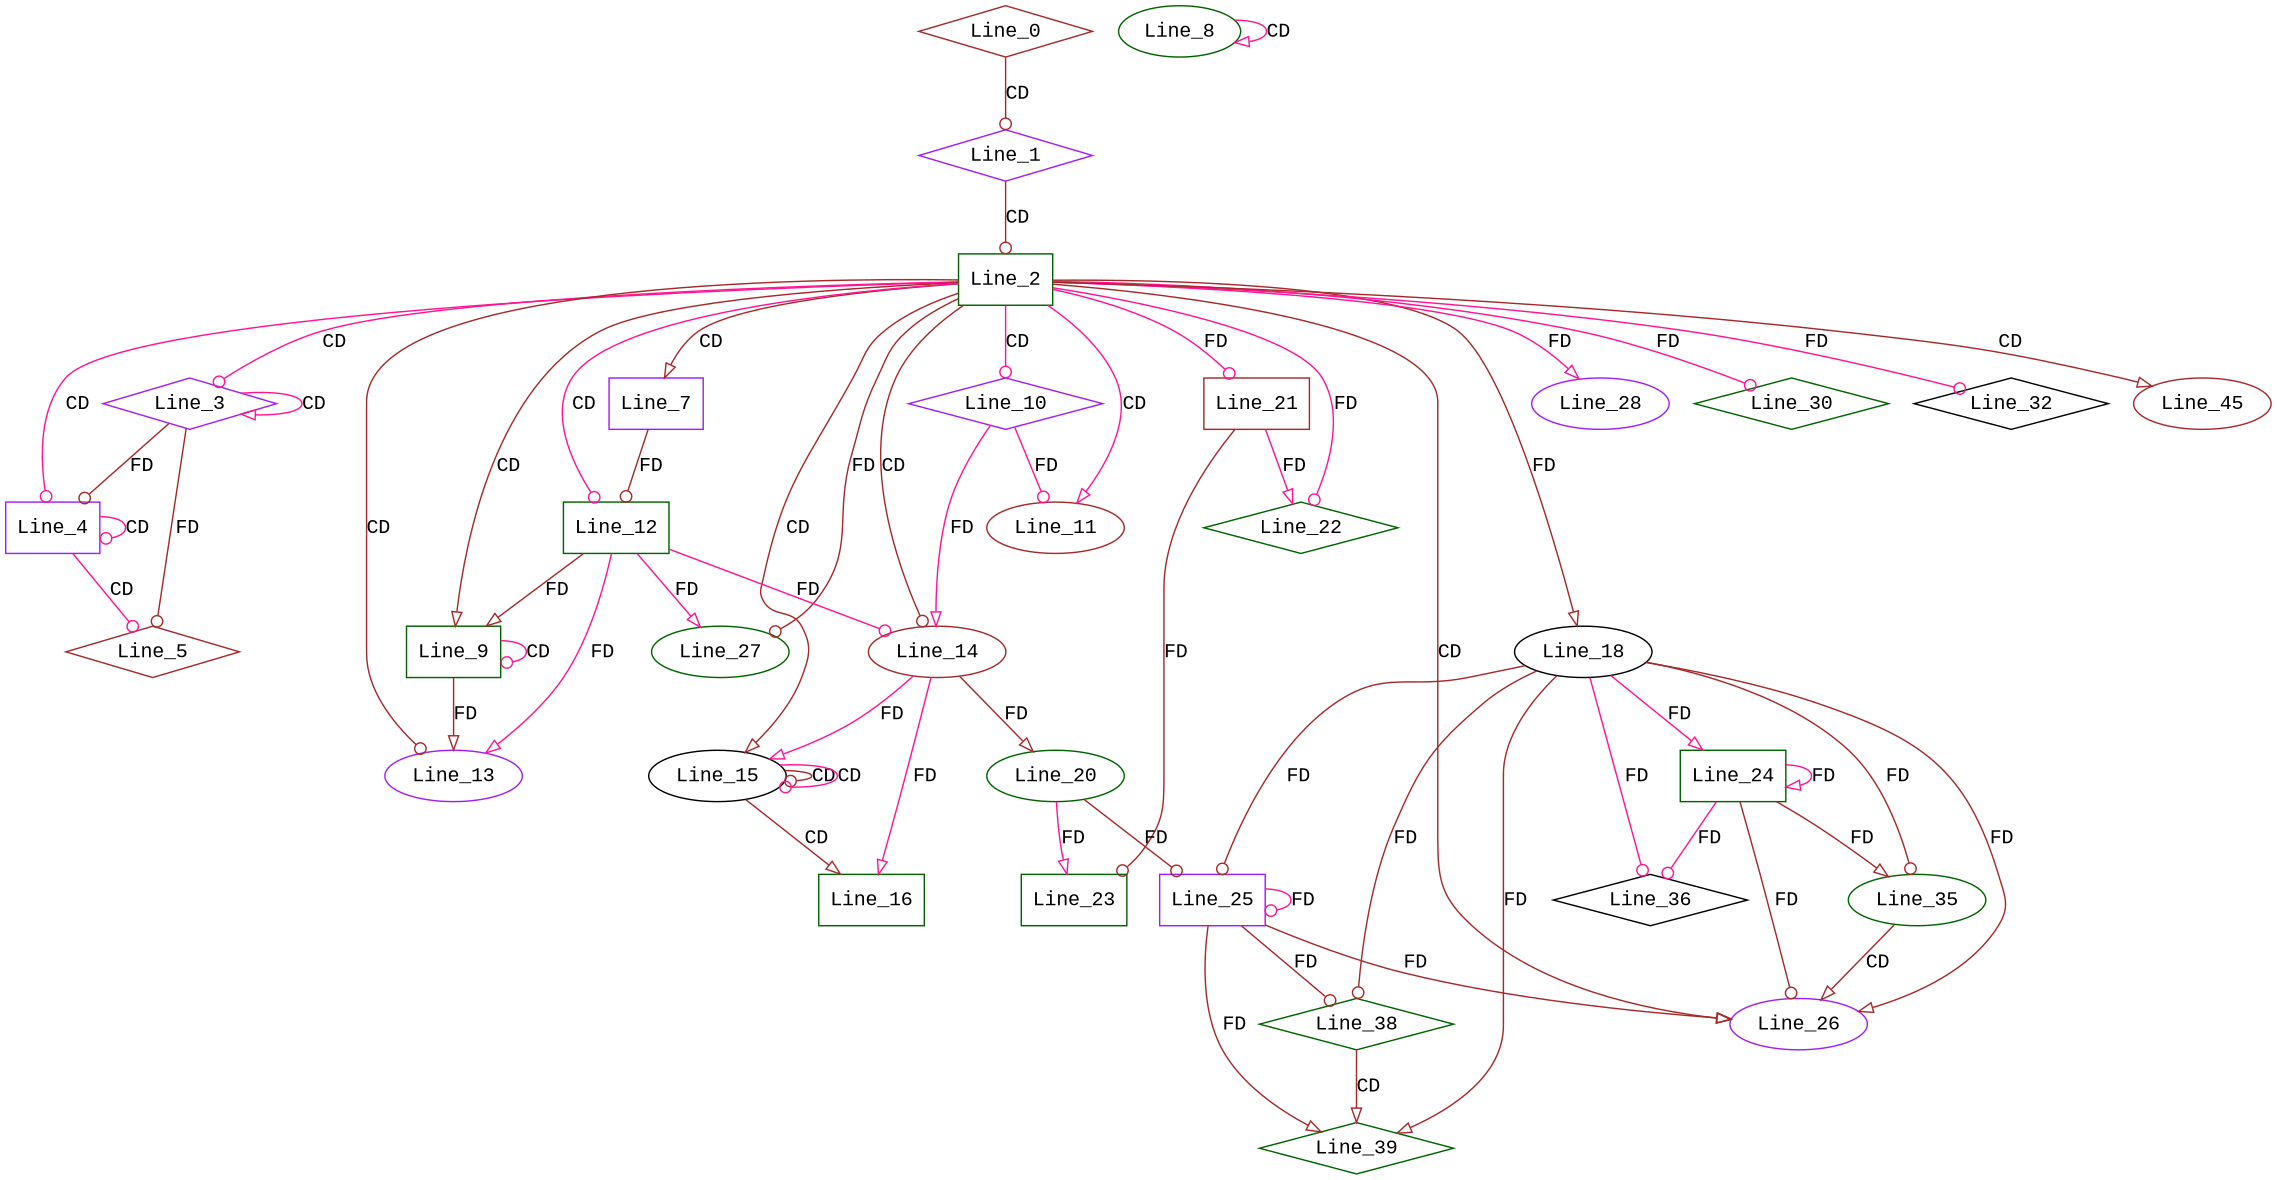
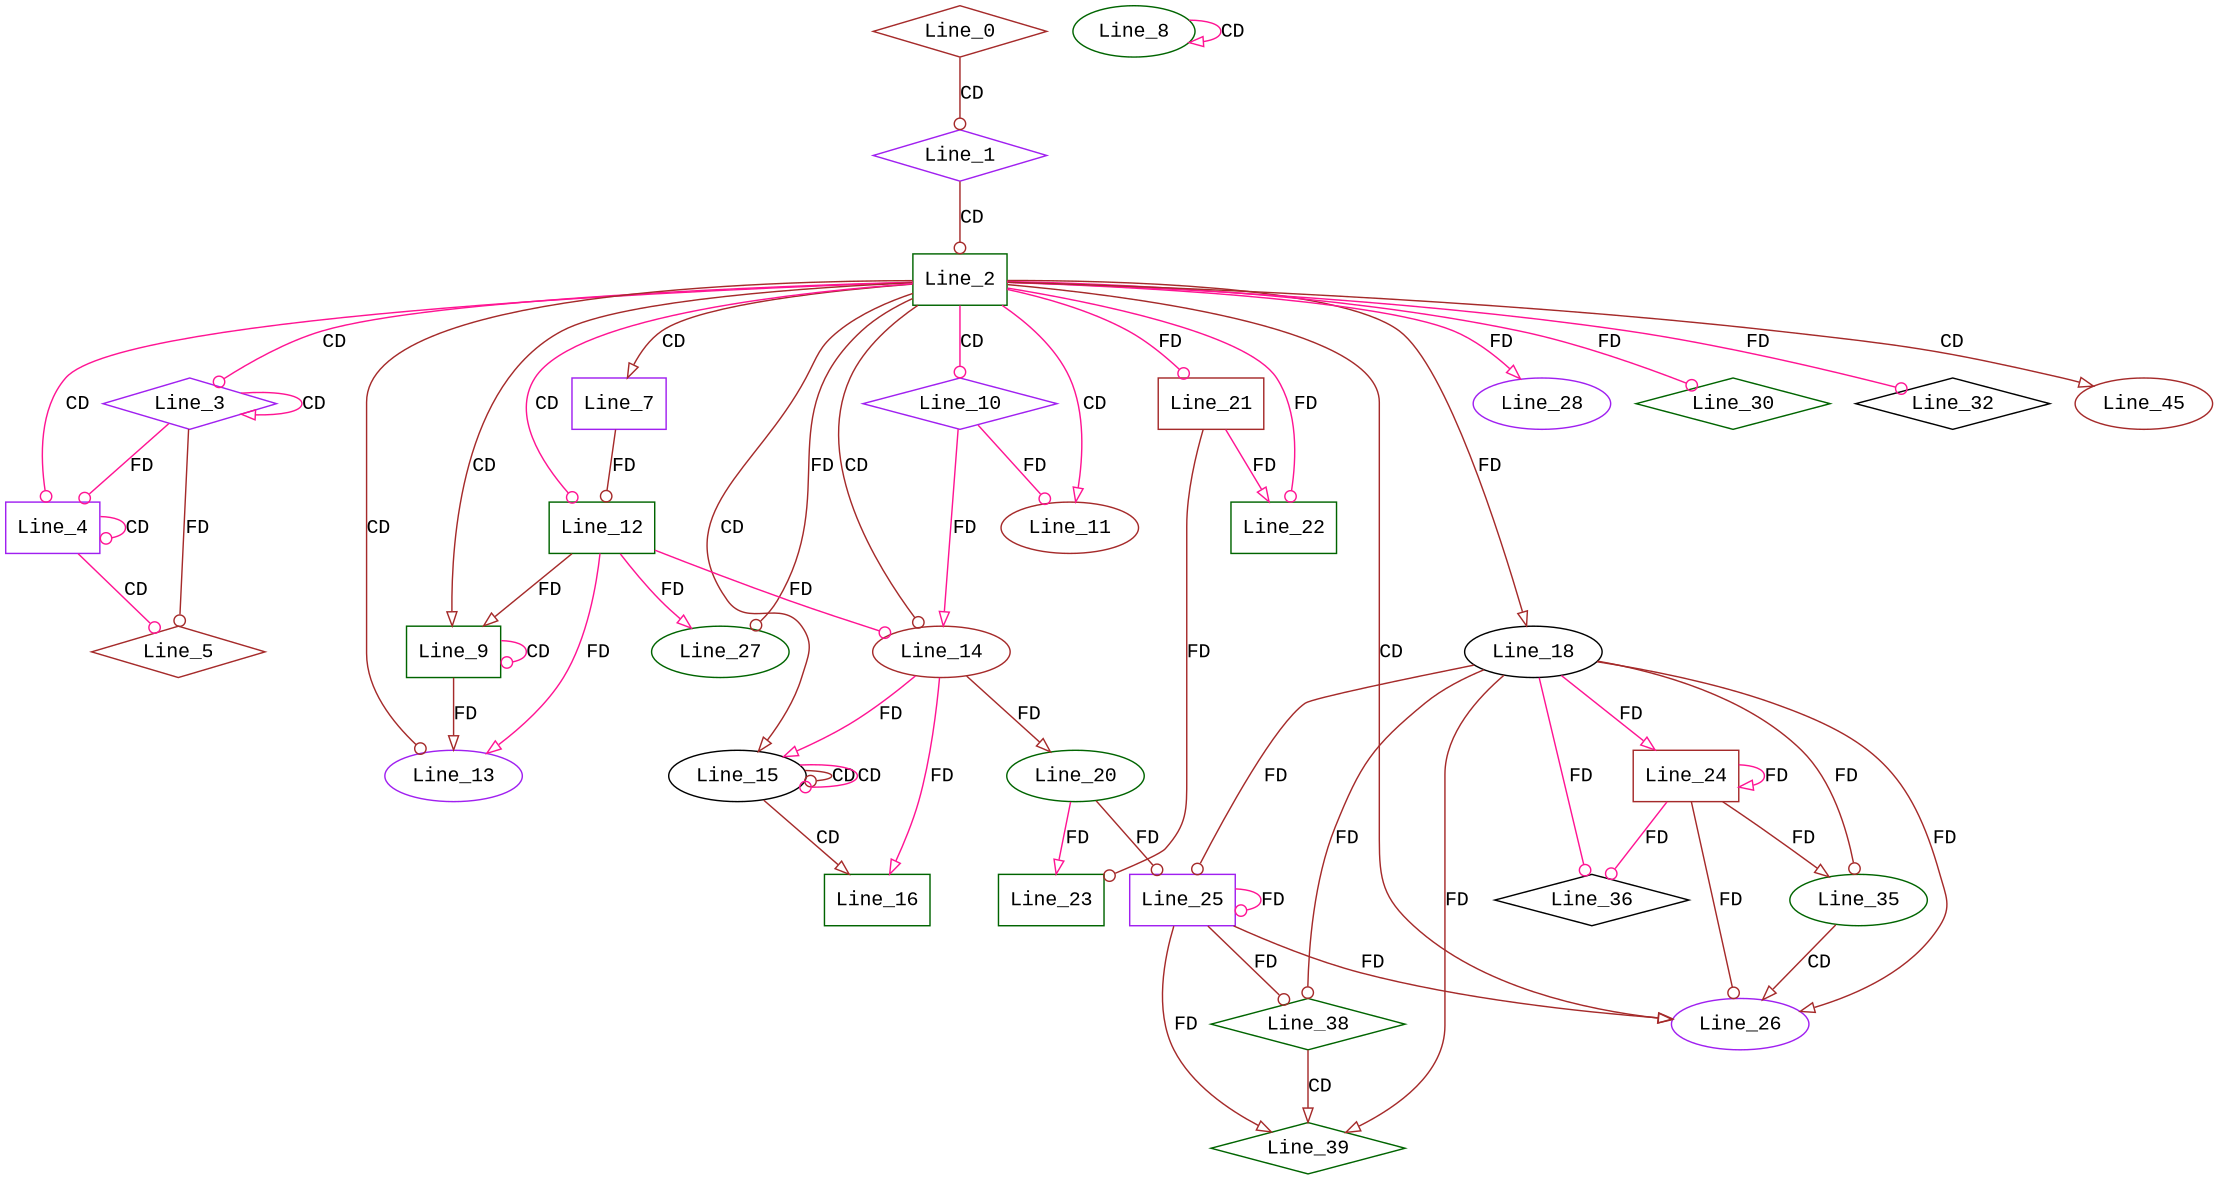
(129, 459) -> (129, 459)
(1301, 528) -> (1284, 528)
(1733, 776) -> (1686, 776)
